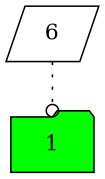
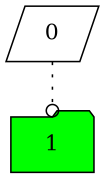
(52, 34) -> (52, 34)
